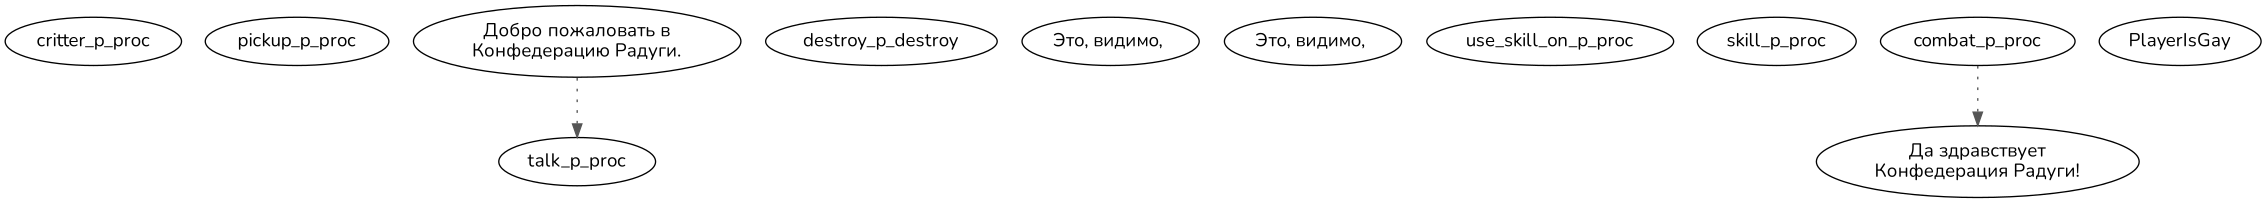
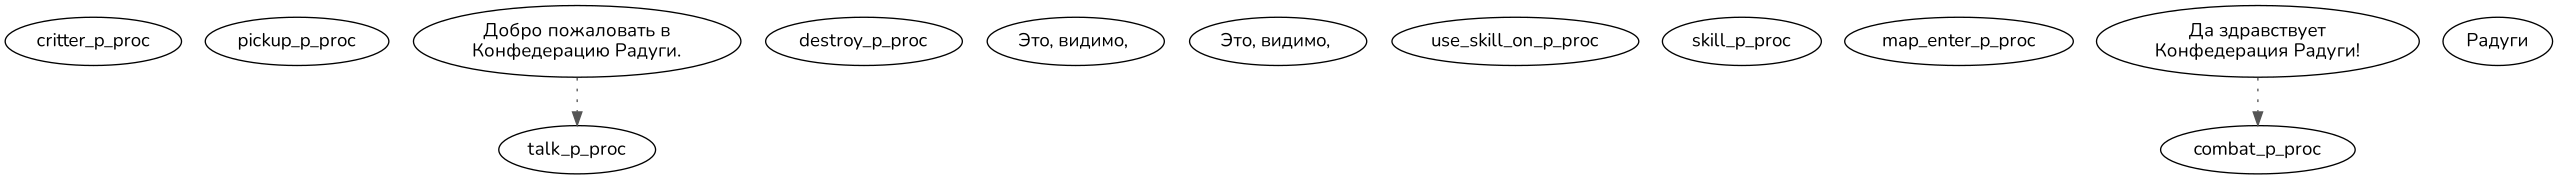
(881, 41) -> (864, 41)
none -> (1959, 41)
(2180, 41) -> (2498, 41)
(1978, 89) -> (2258, 95)
